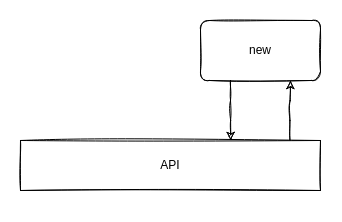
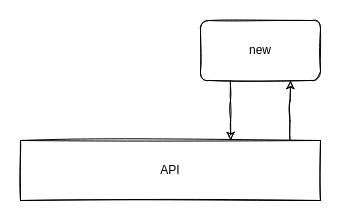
(171, 166) -> (171, 171)
